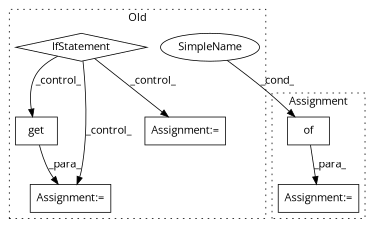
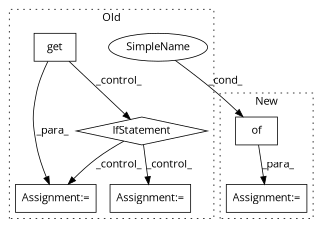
(34, 78) -> (97, 88)
(319, 102) -> (267, 102)
